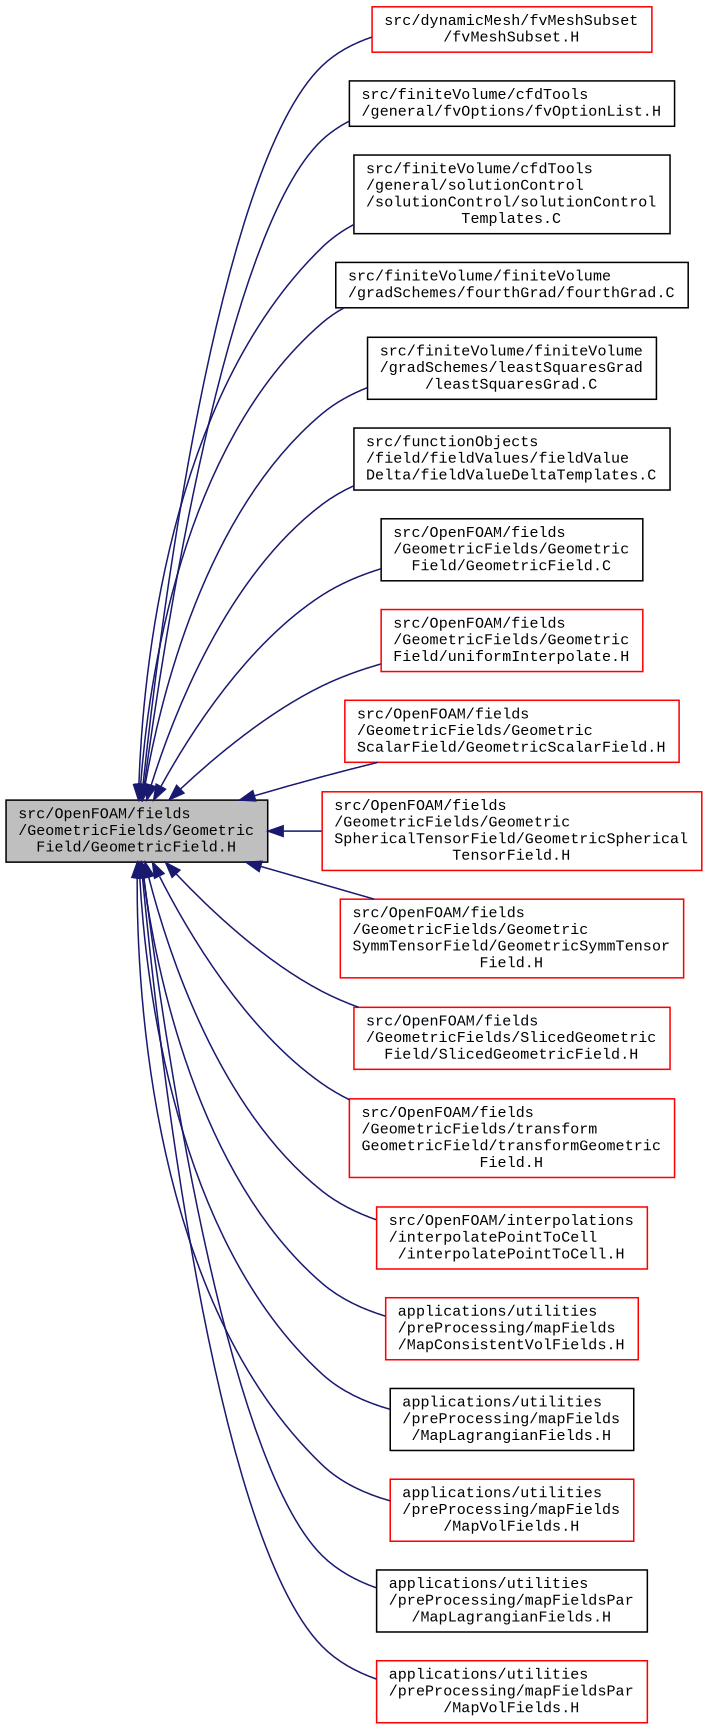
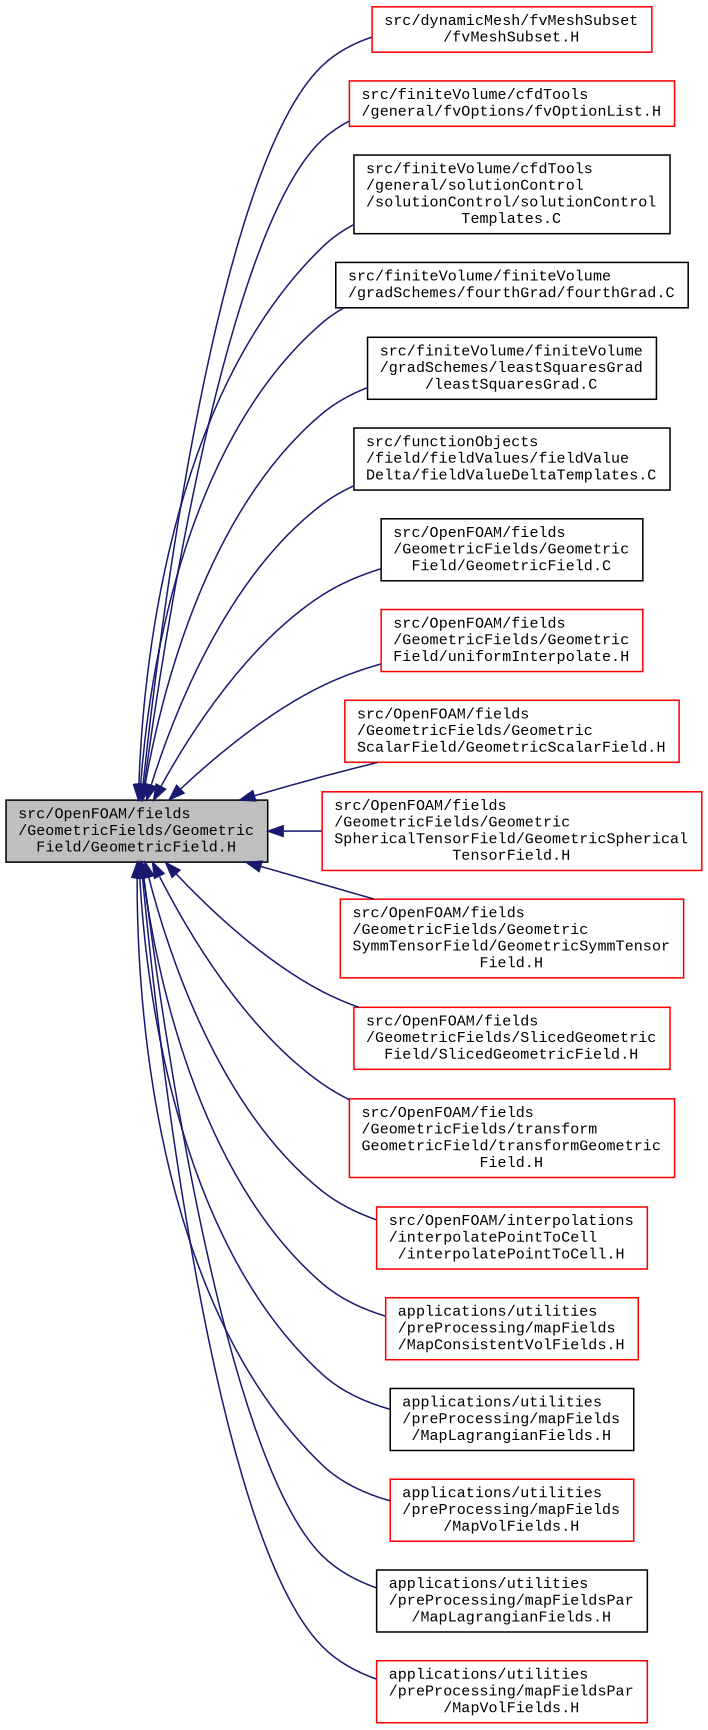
(512, 104) -> (512, 104)
